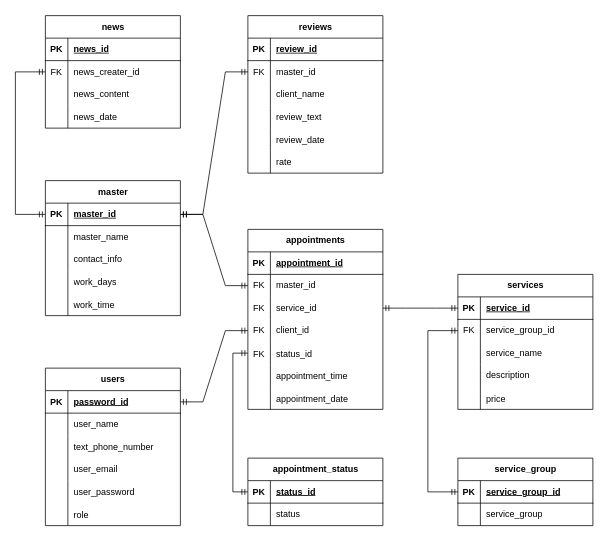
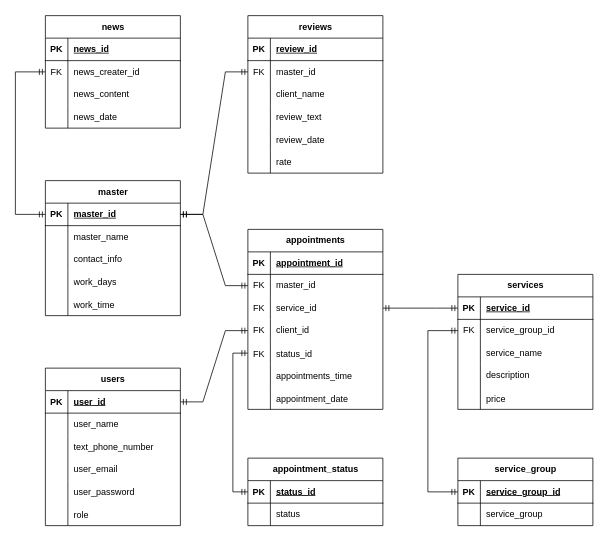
(314, 376) -> (317, 376)
(100, 402) -> (90, 402)
